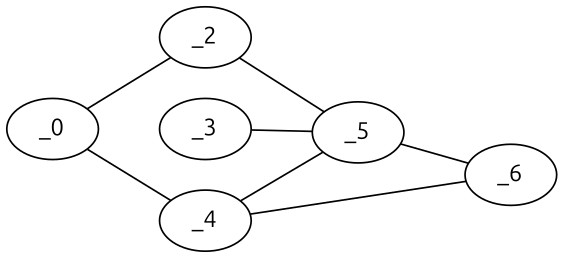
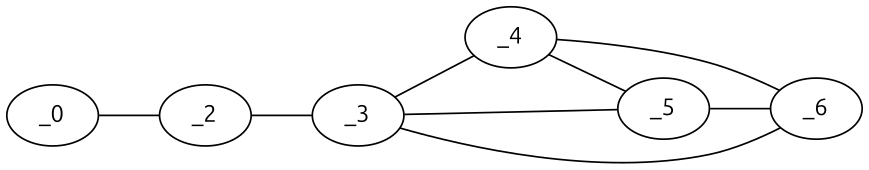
(282, 85) -> (282, 115)
none -> (591, 162)
(129, 175) -> (435, 76)
